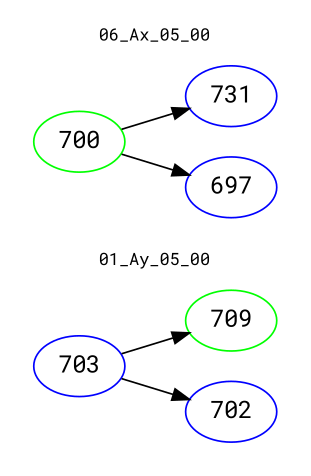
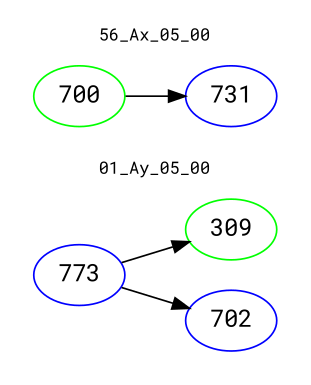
(155, 36) -> (155, 36)
(231, 187) -> none
(231, 321) -> (231, 230)
(79, 366) -> (79, 275)
